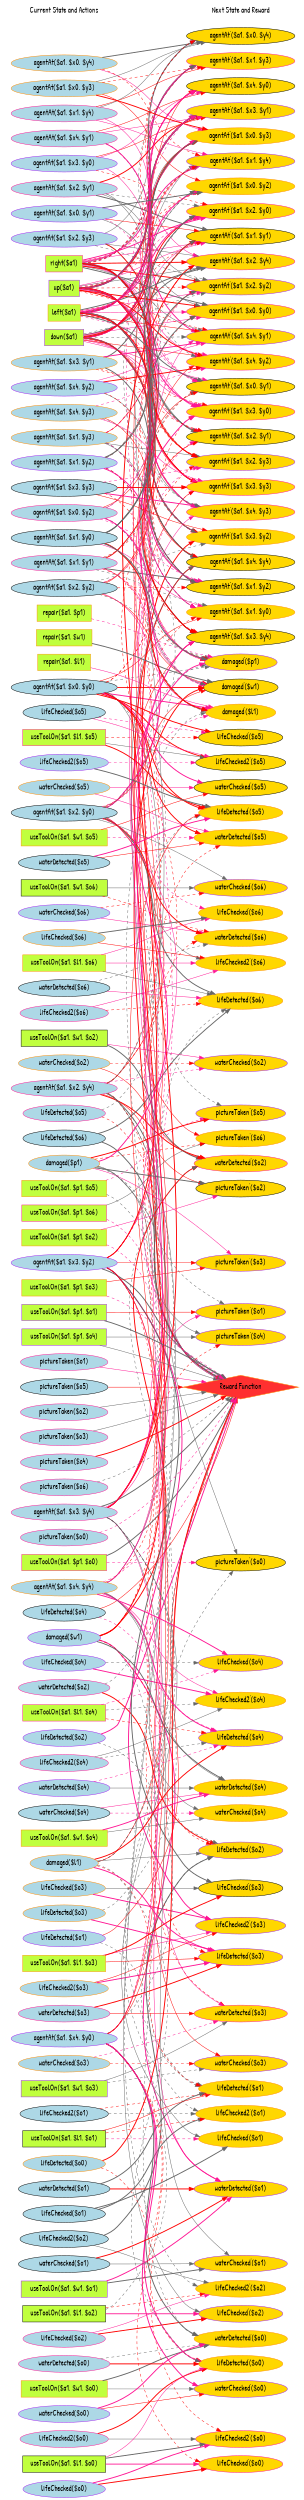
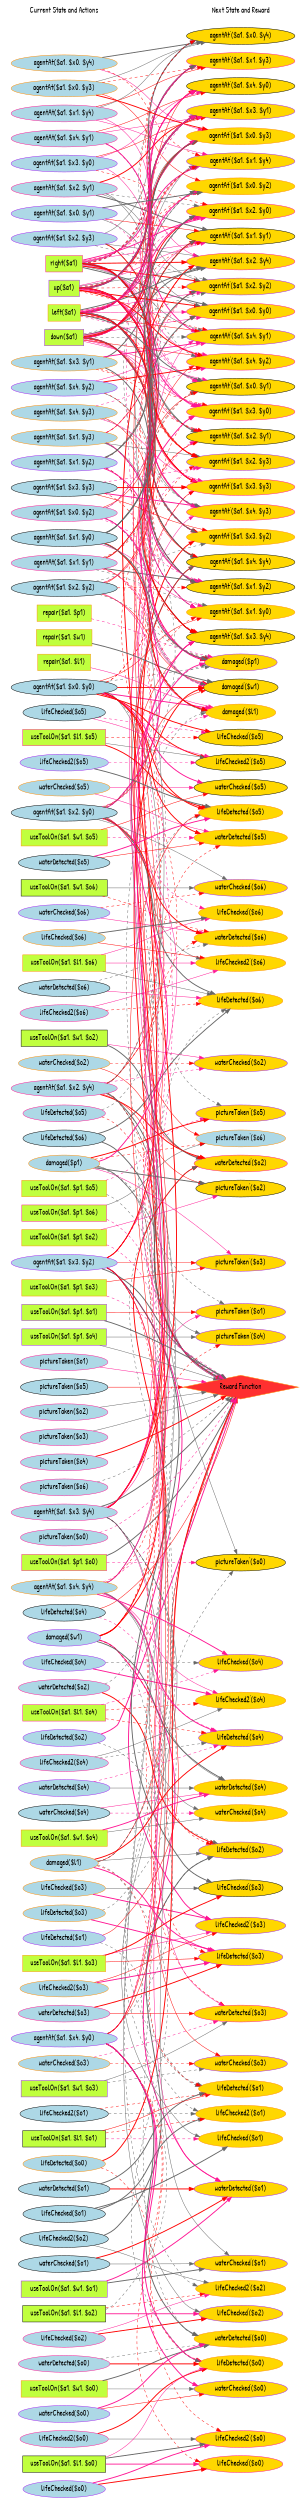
(147, 349) -> none
(150, 553) -> (150, 553)
(241, 1138) -> (241, 1138)
(141, 1708) -> (141, 1708)
